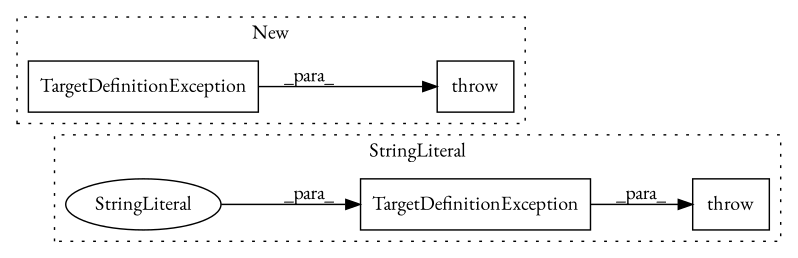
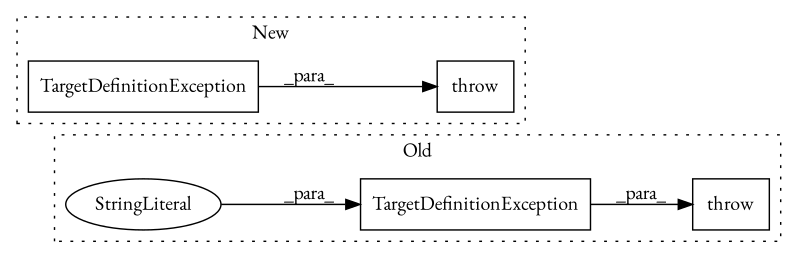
(418, 151) -> (418, 151)
